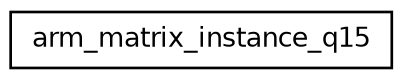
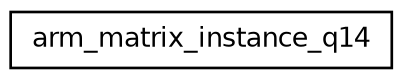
(201, 40) -> (201, 40)
